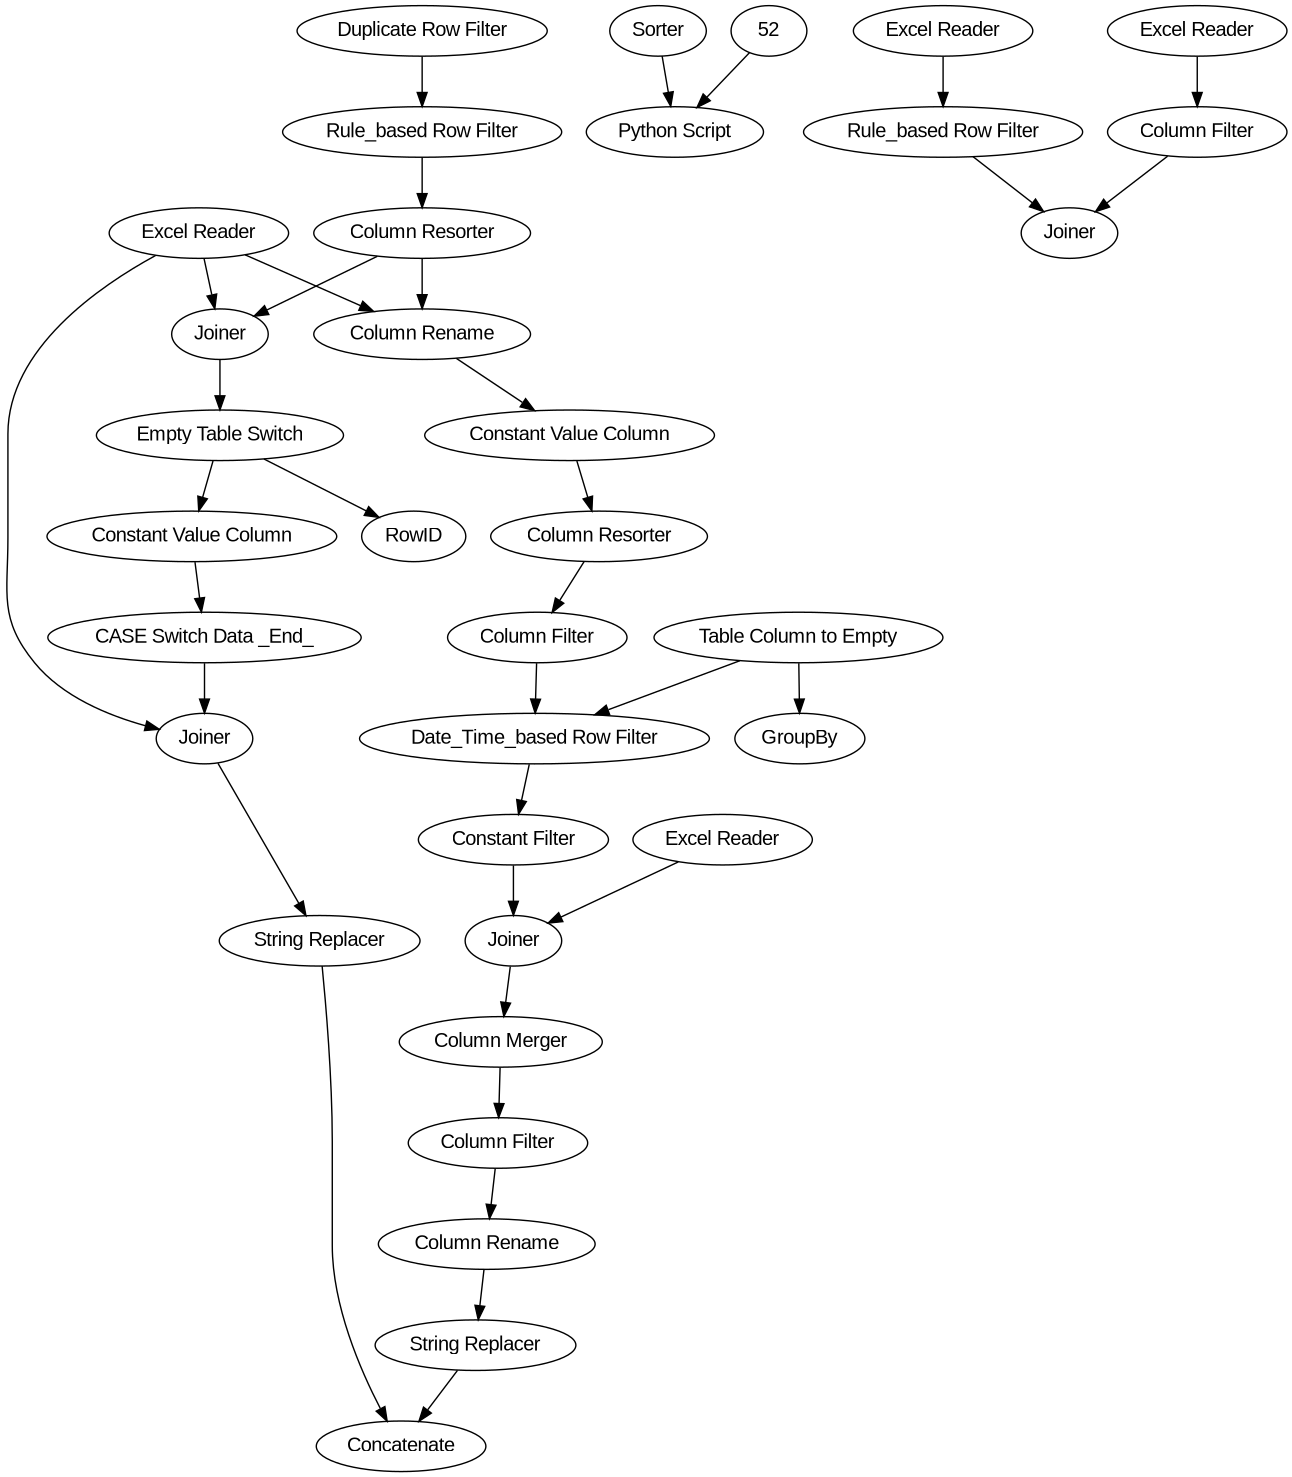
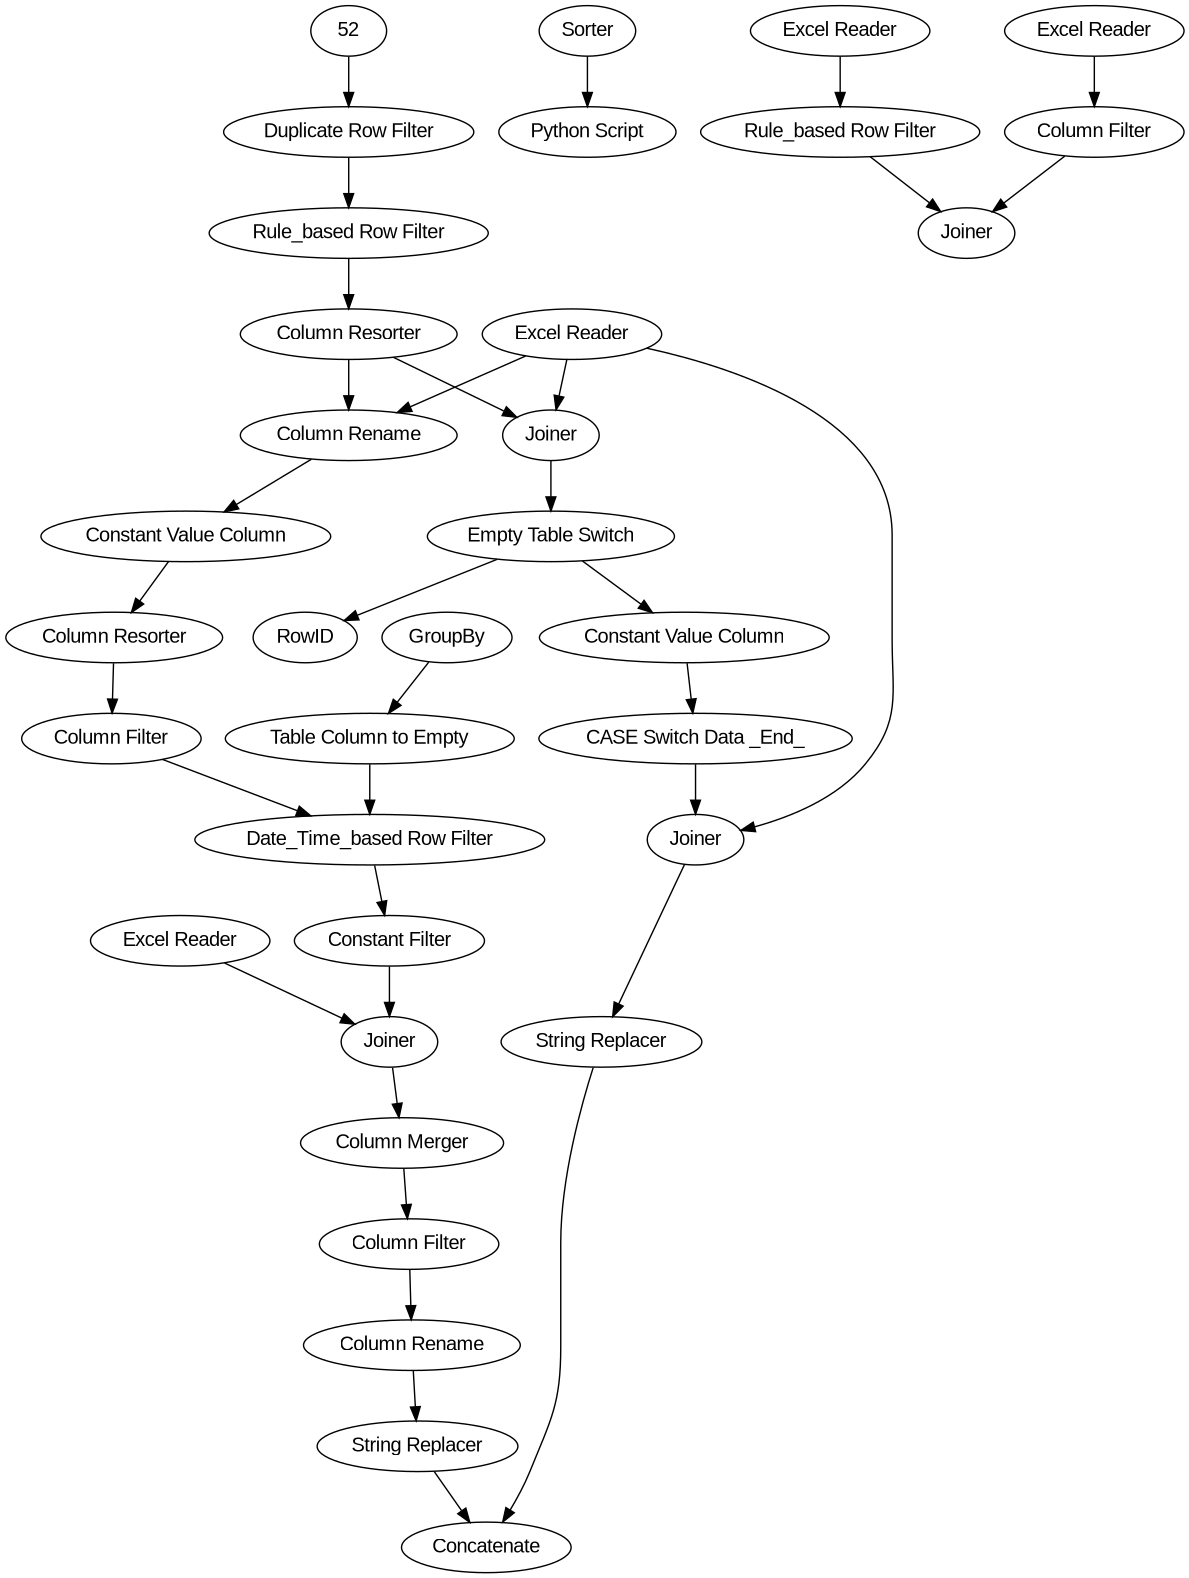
(728, 75) -> (349, 75)
(799, 681) -> (413, 682)
